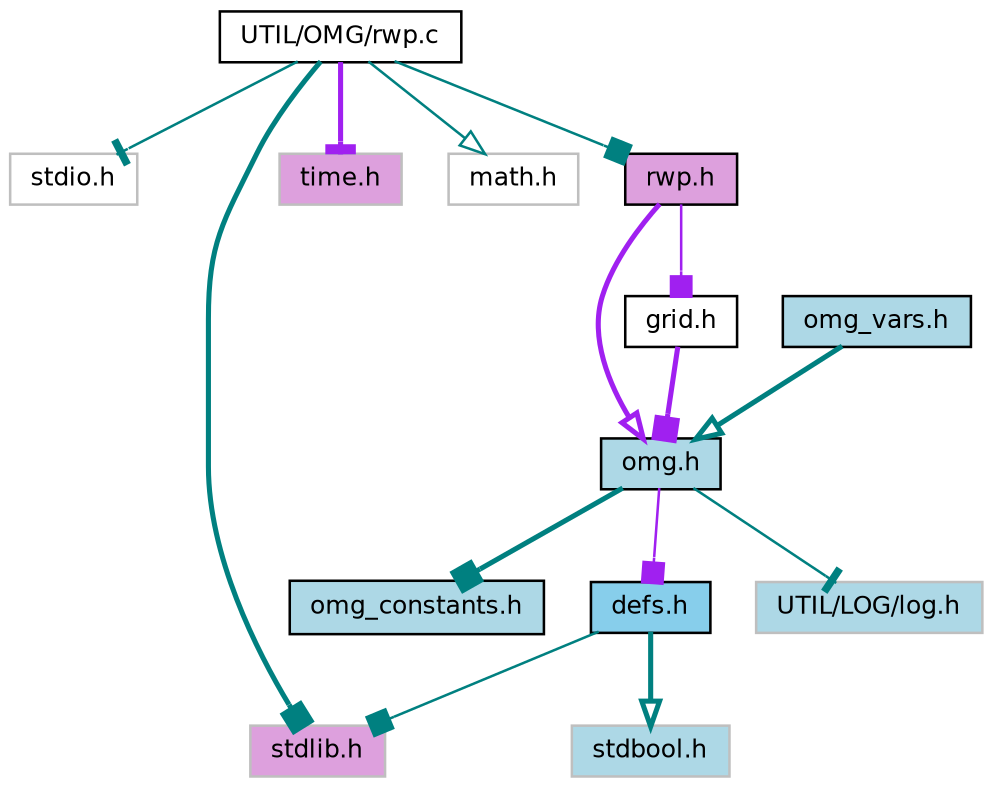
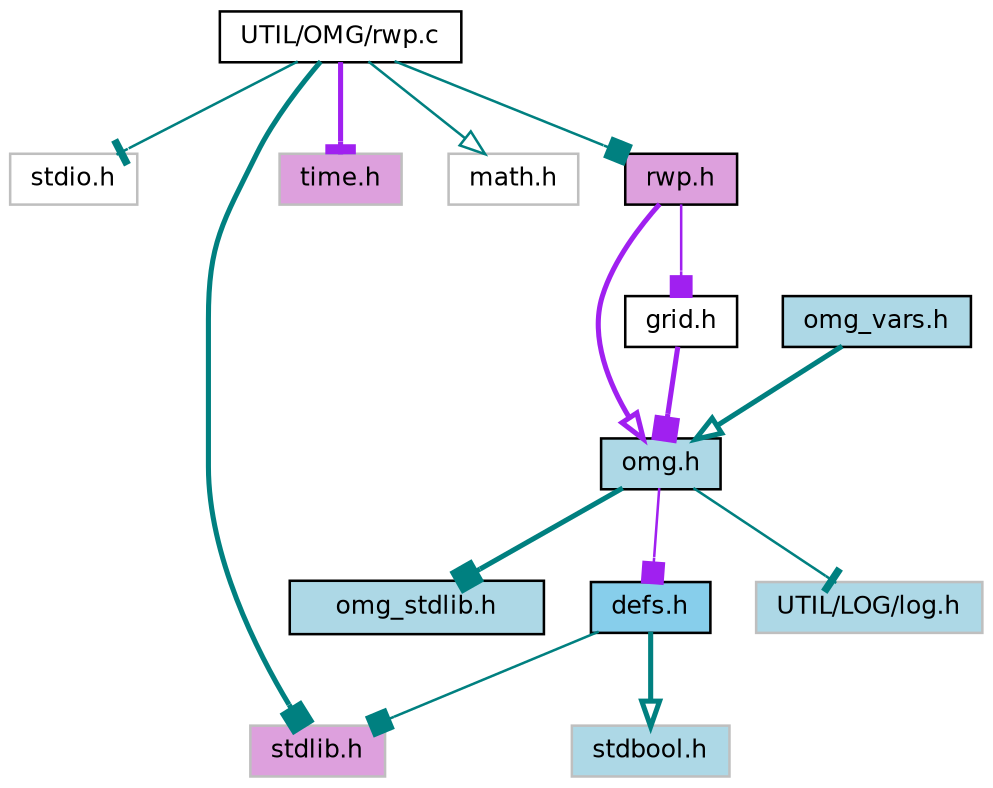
(417, 607) -> (417, 607)
